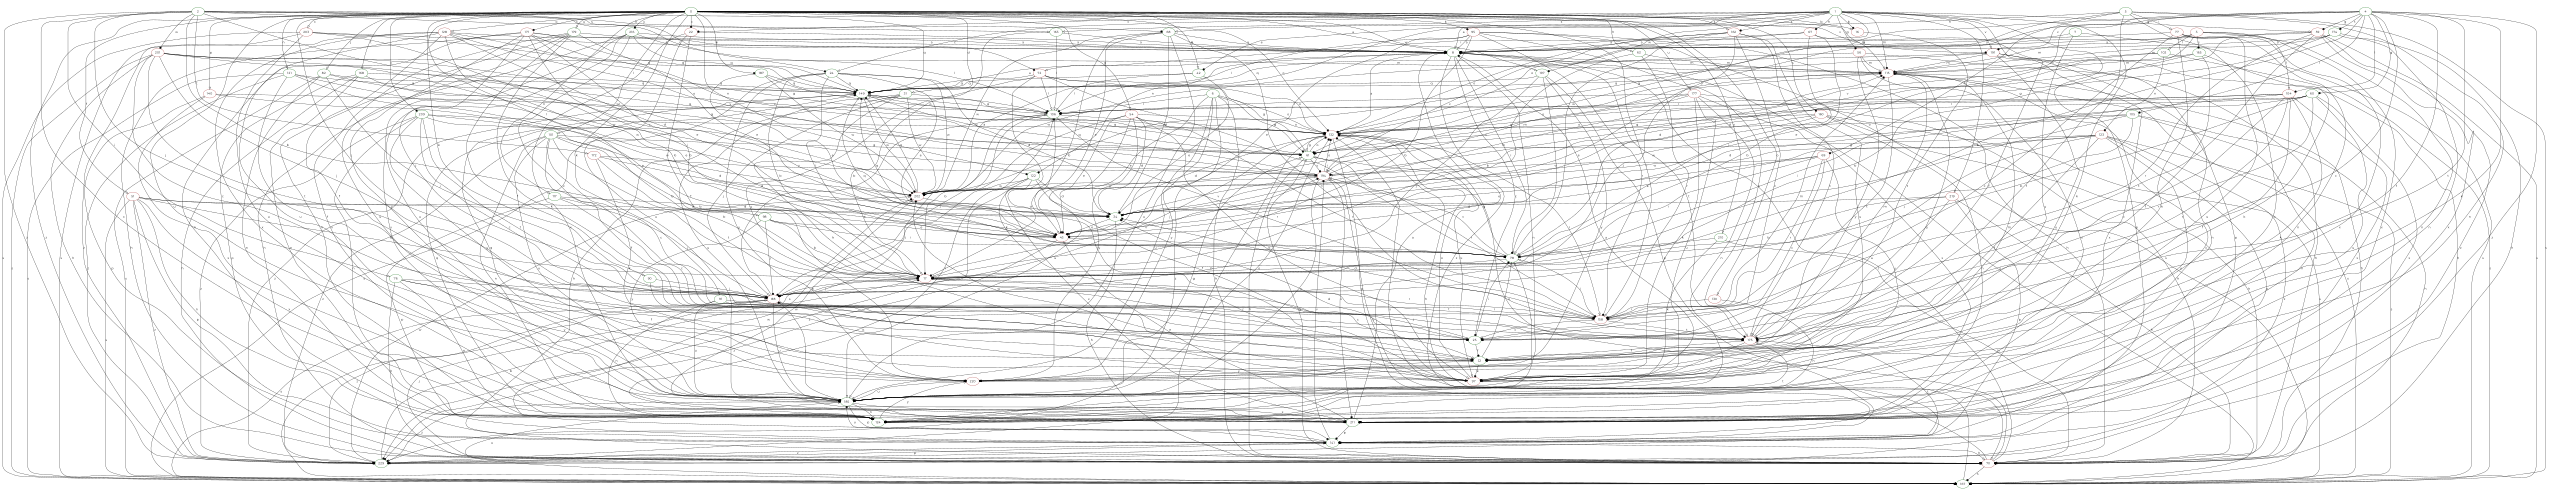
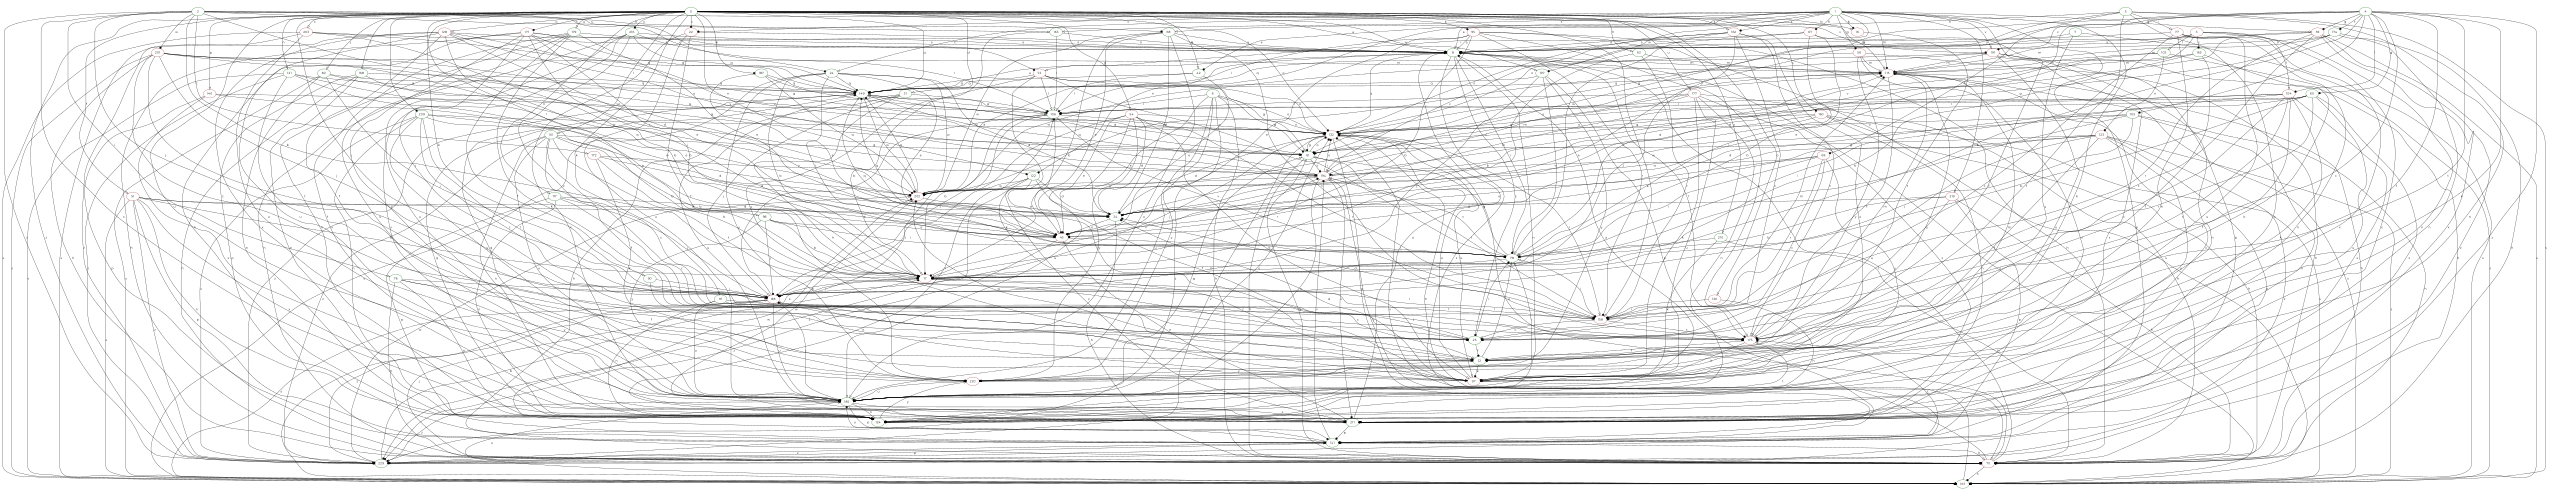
(1314, 139) -> (1314, 139)
(918, 145) -> none
none -> (546, 409)
